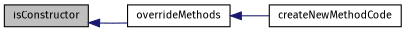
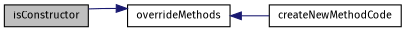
(113, 23) -> (102, 9)
